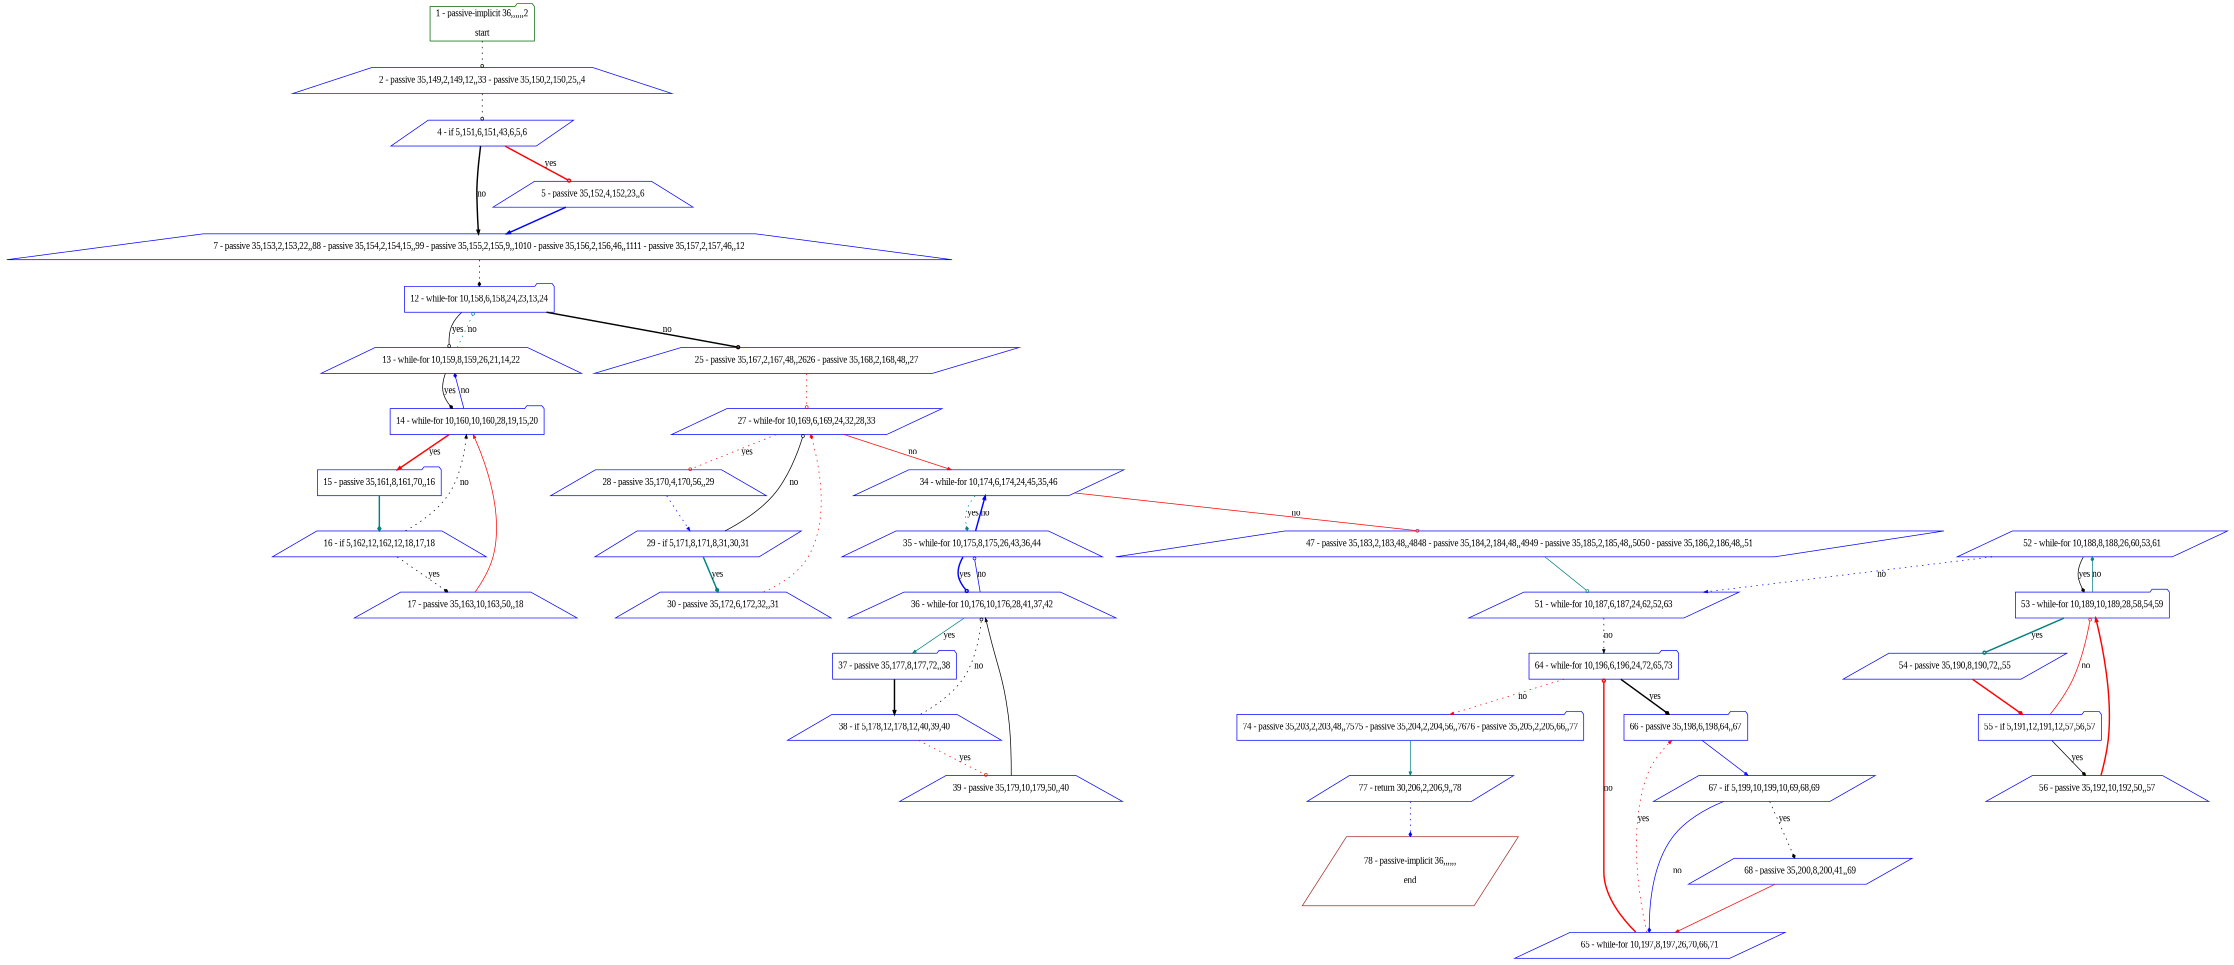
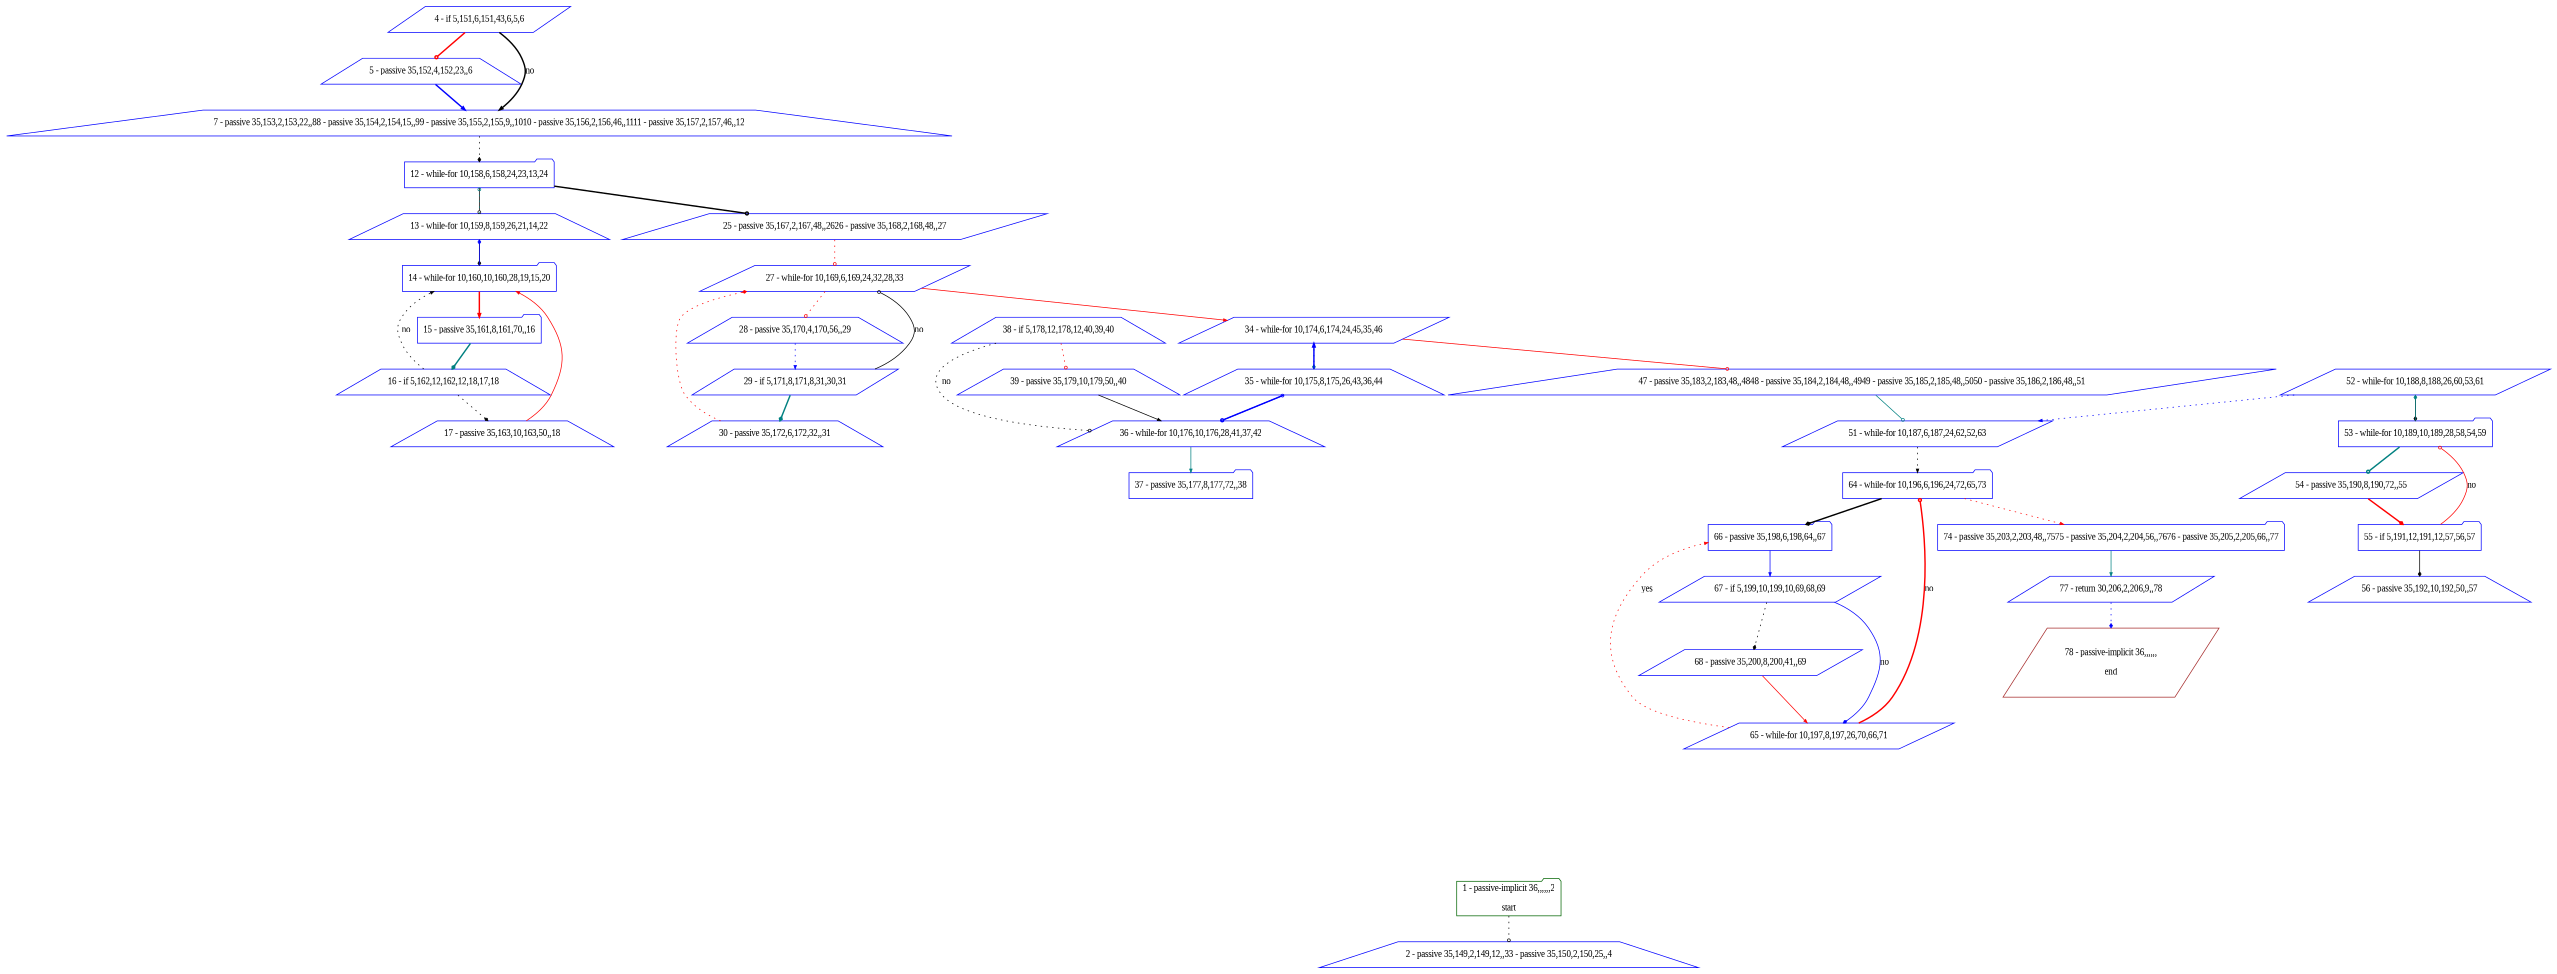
(482, 105) -> none
(894, 695) -> none
(2109, 698) -> none
